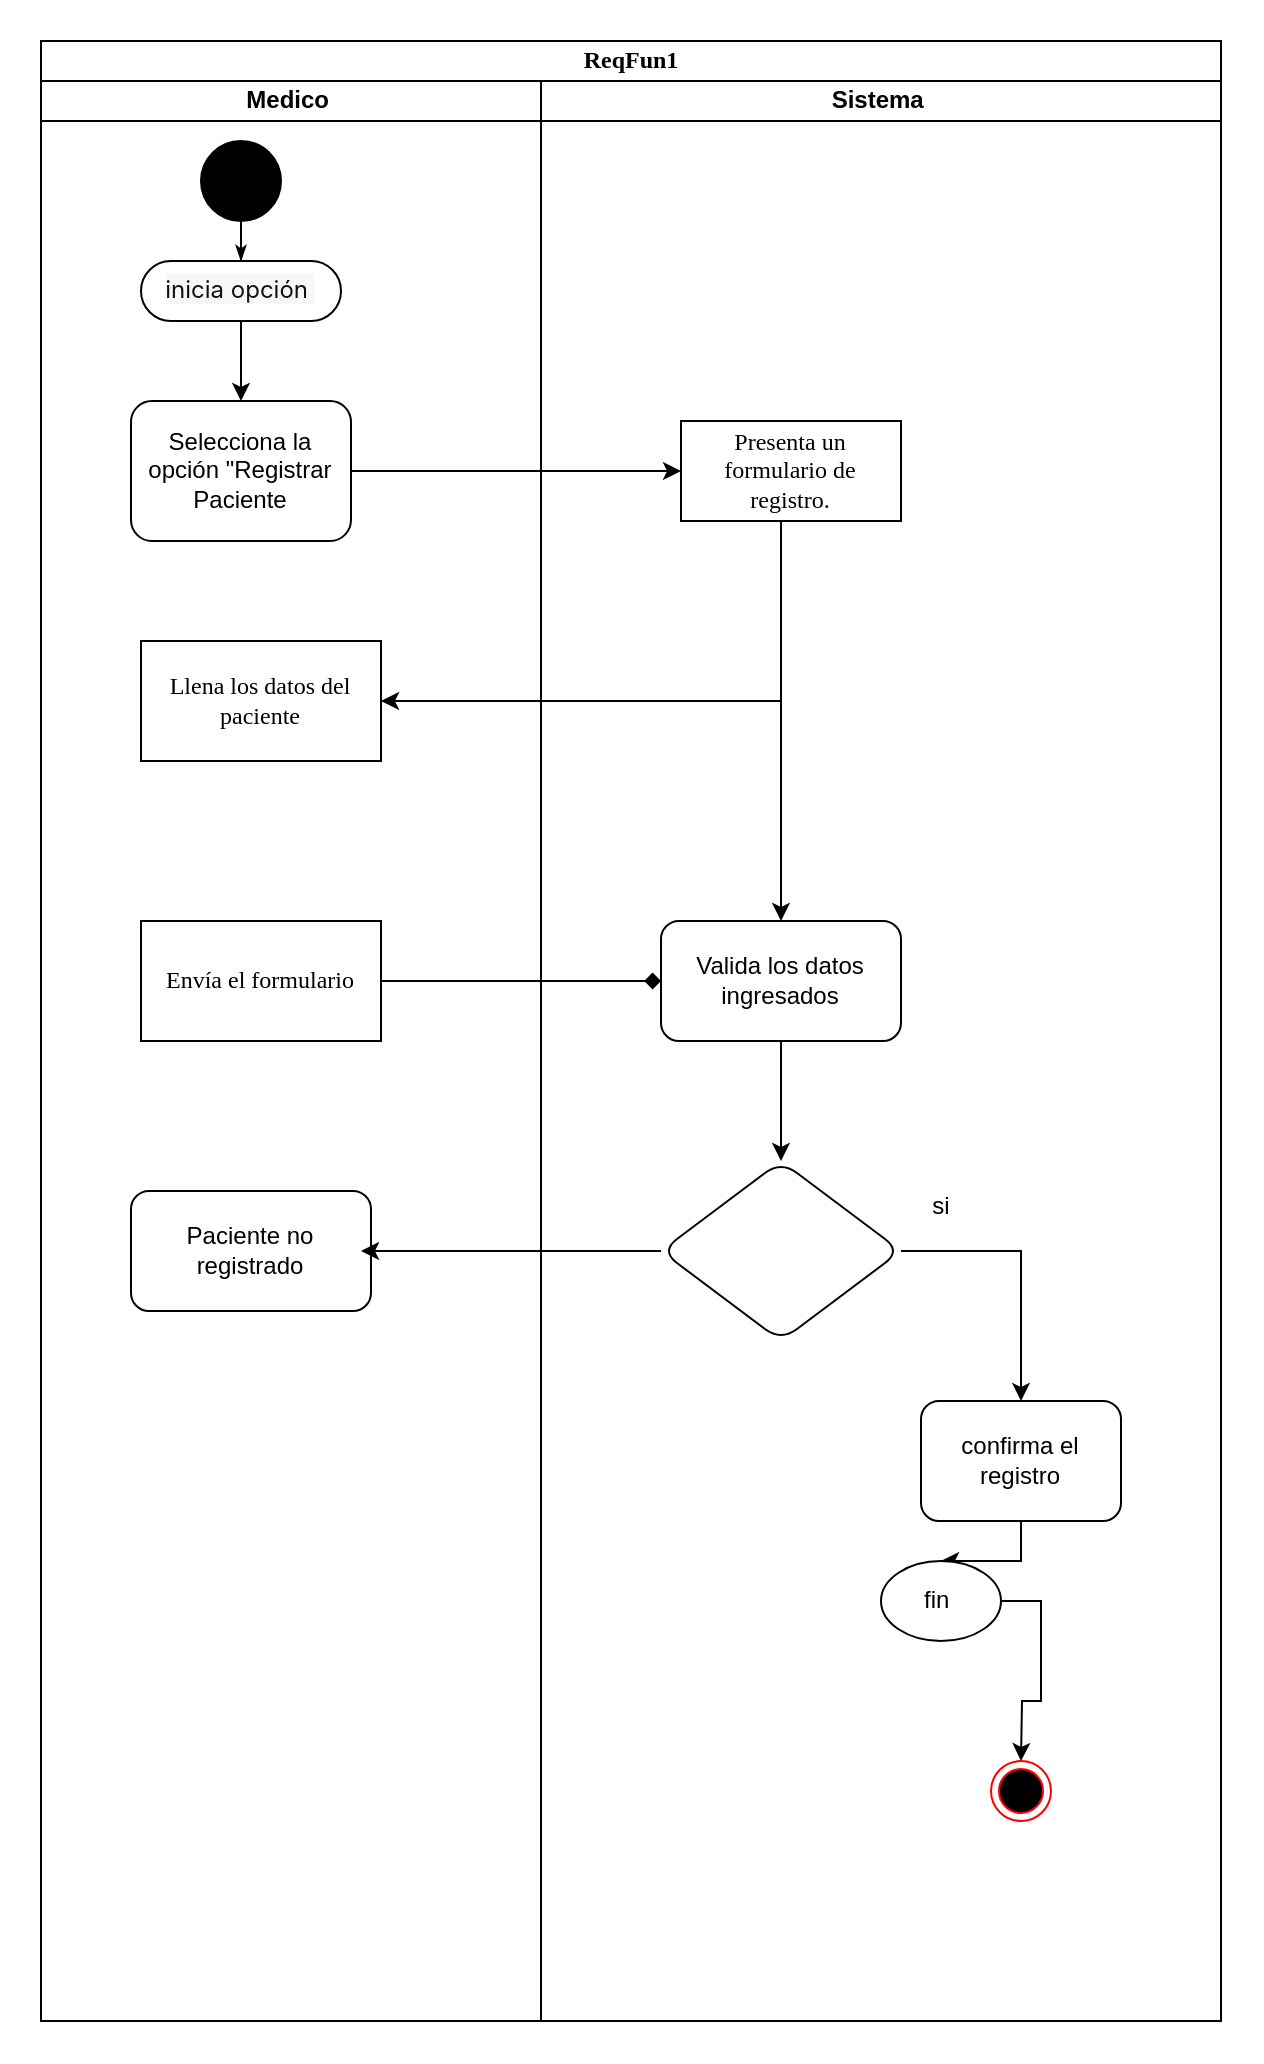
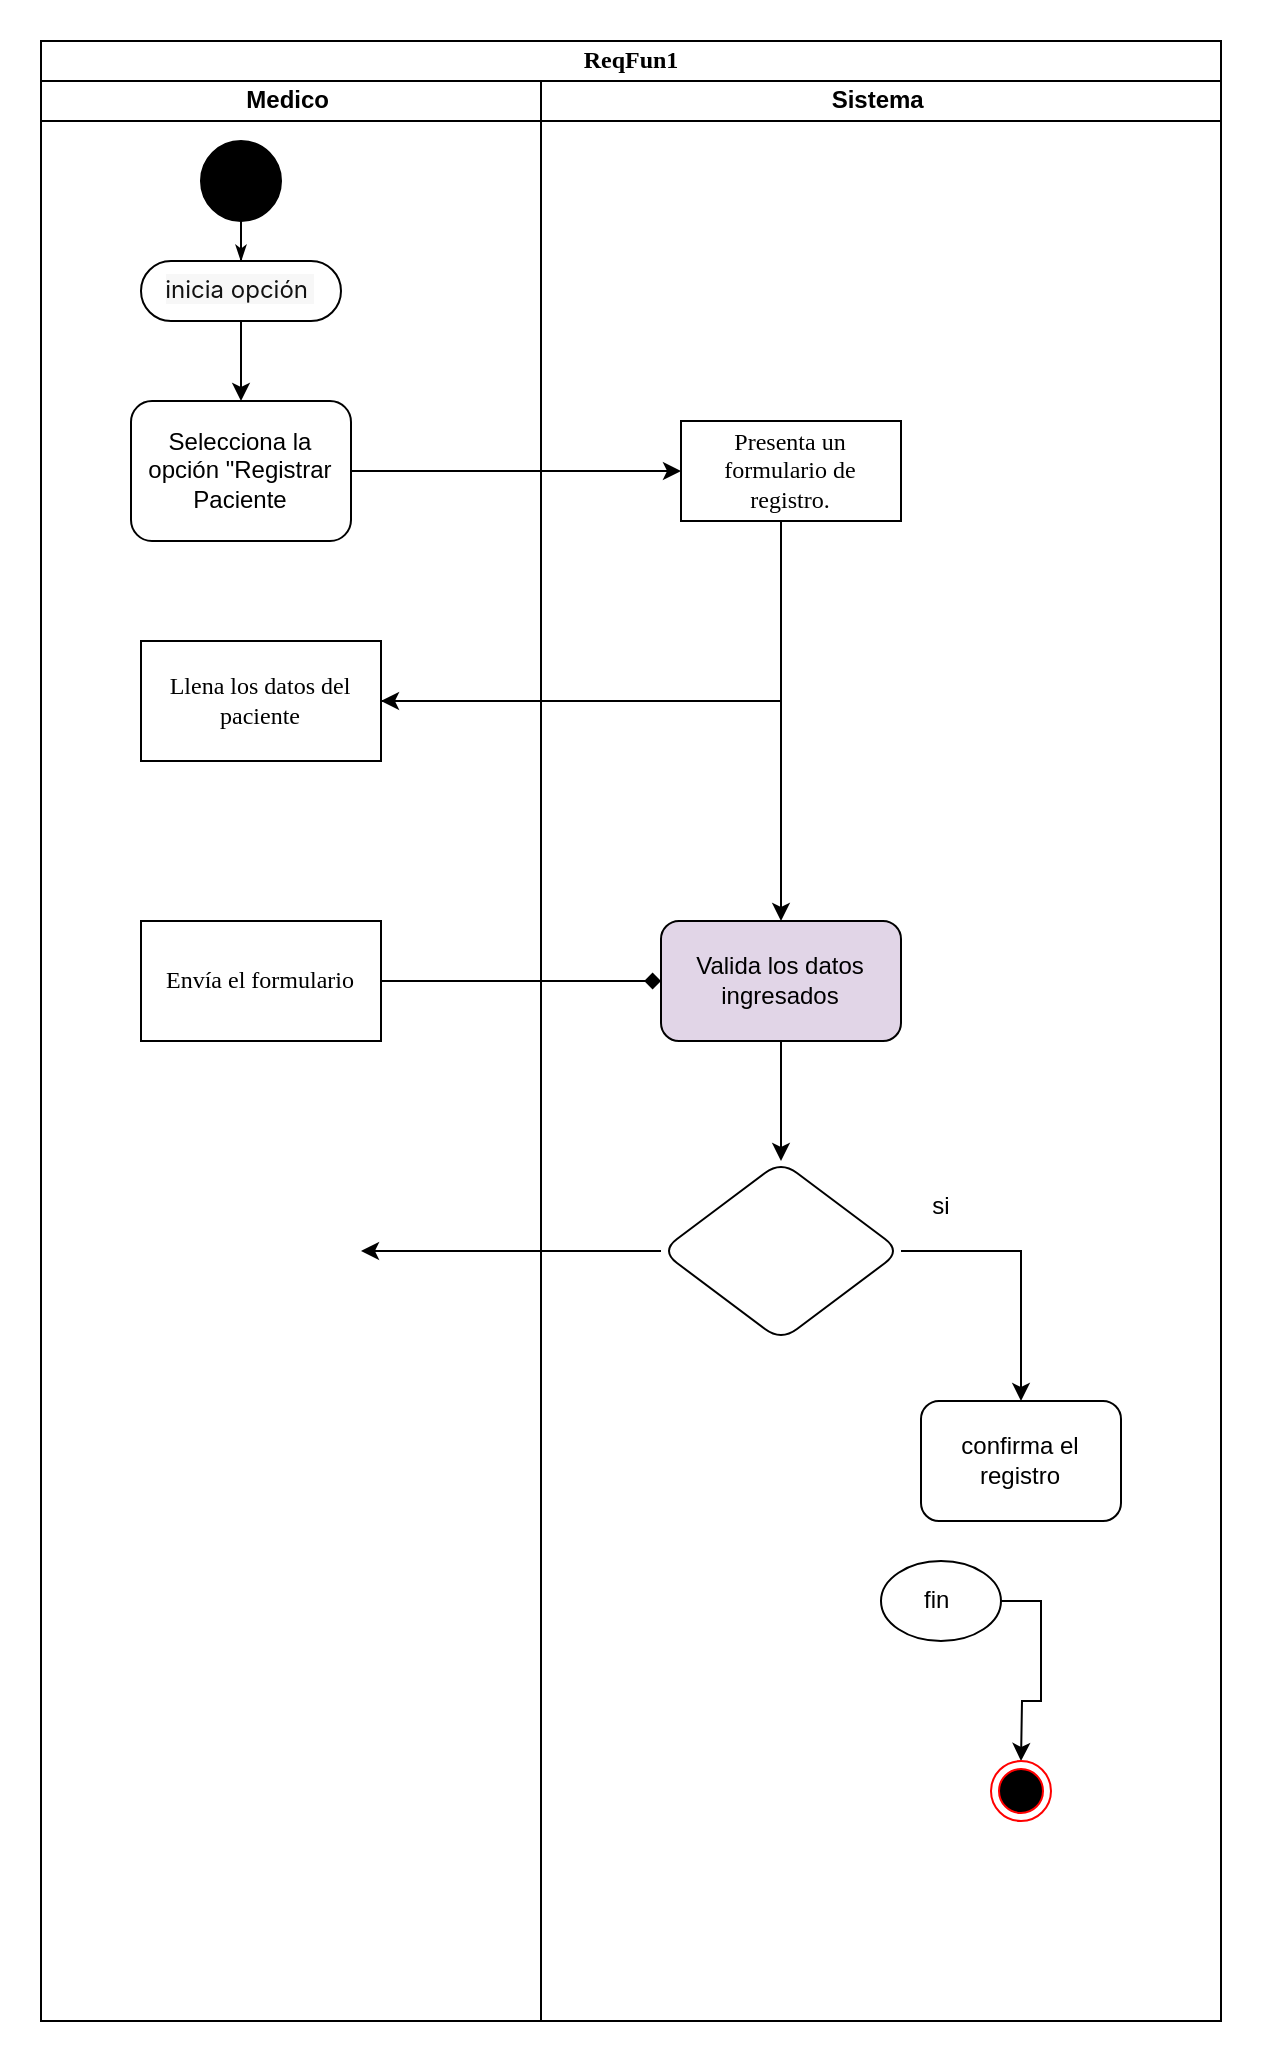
(781, 981) -> (781, 981)
(251, 1251) -> none
(1008, 1561) -> none
